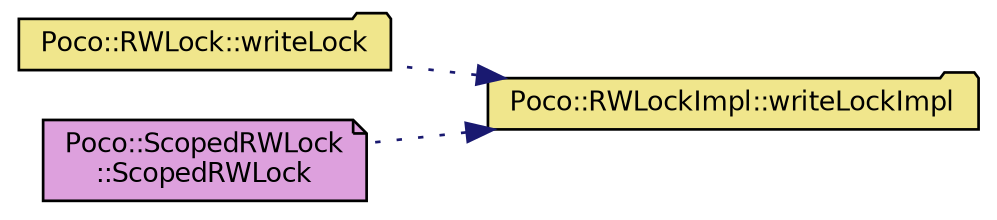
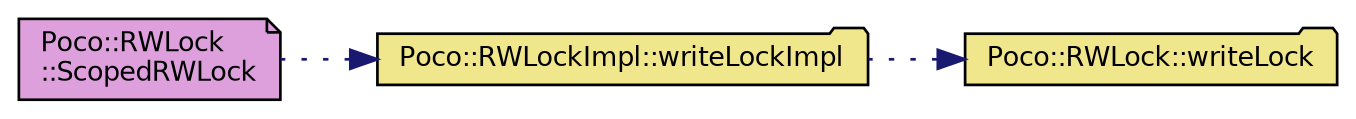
(434, 70) -> (903, 59)
(205, 160) -> (150, 59)
